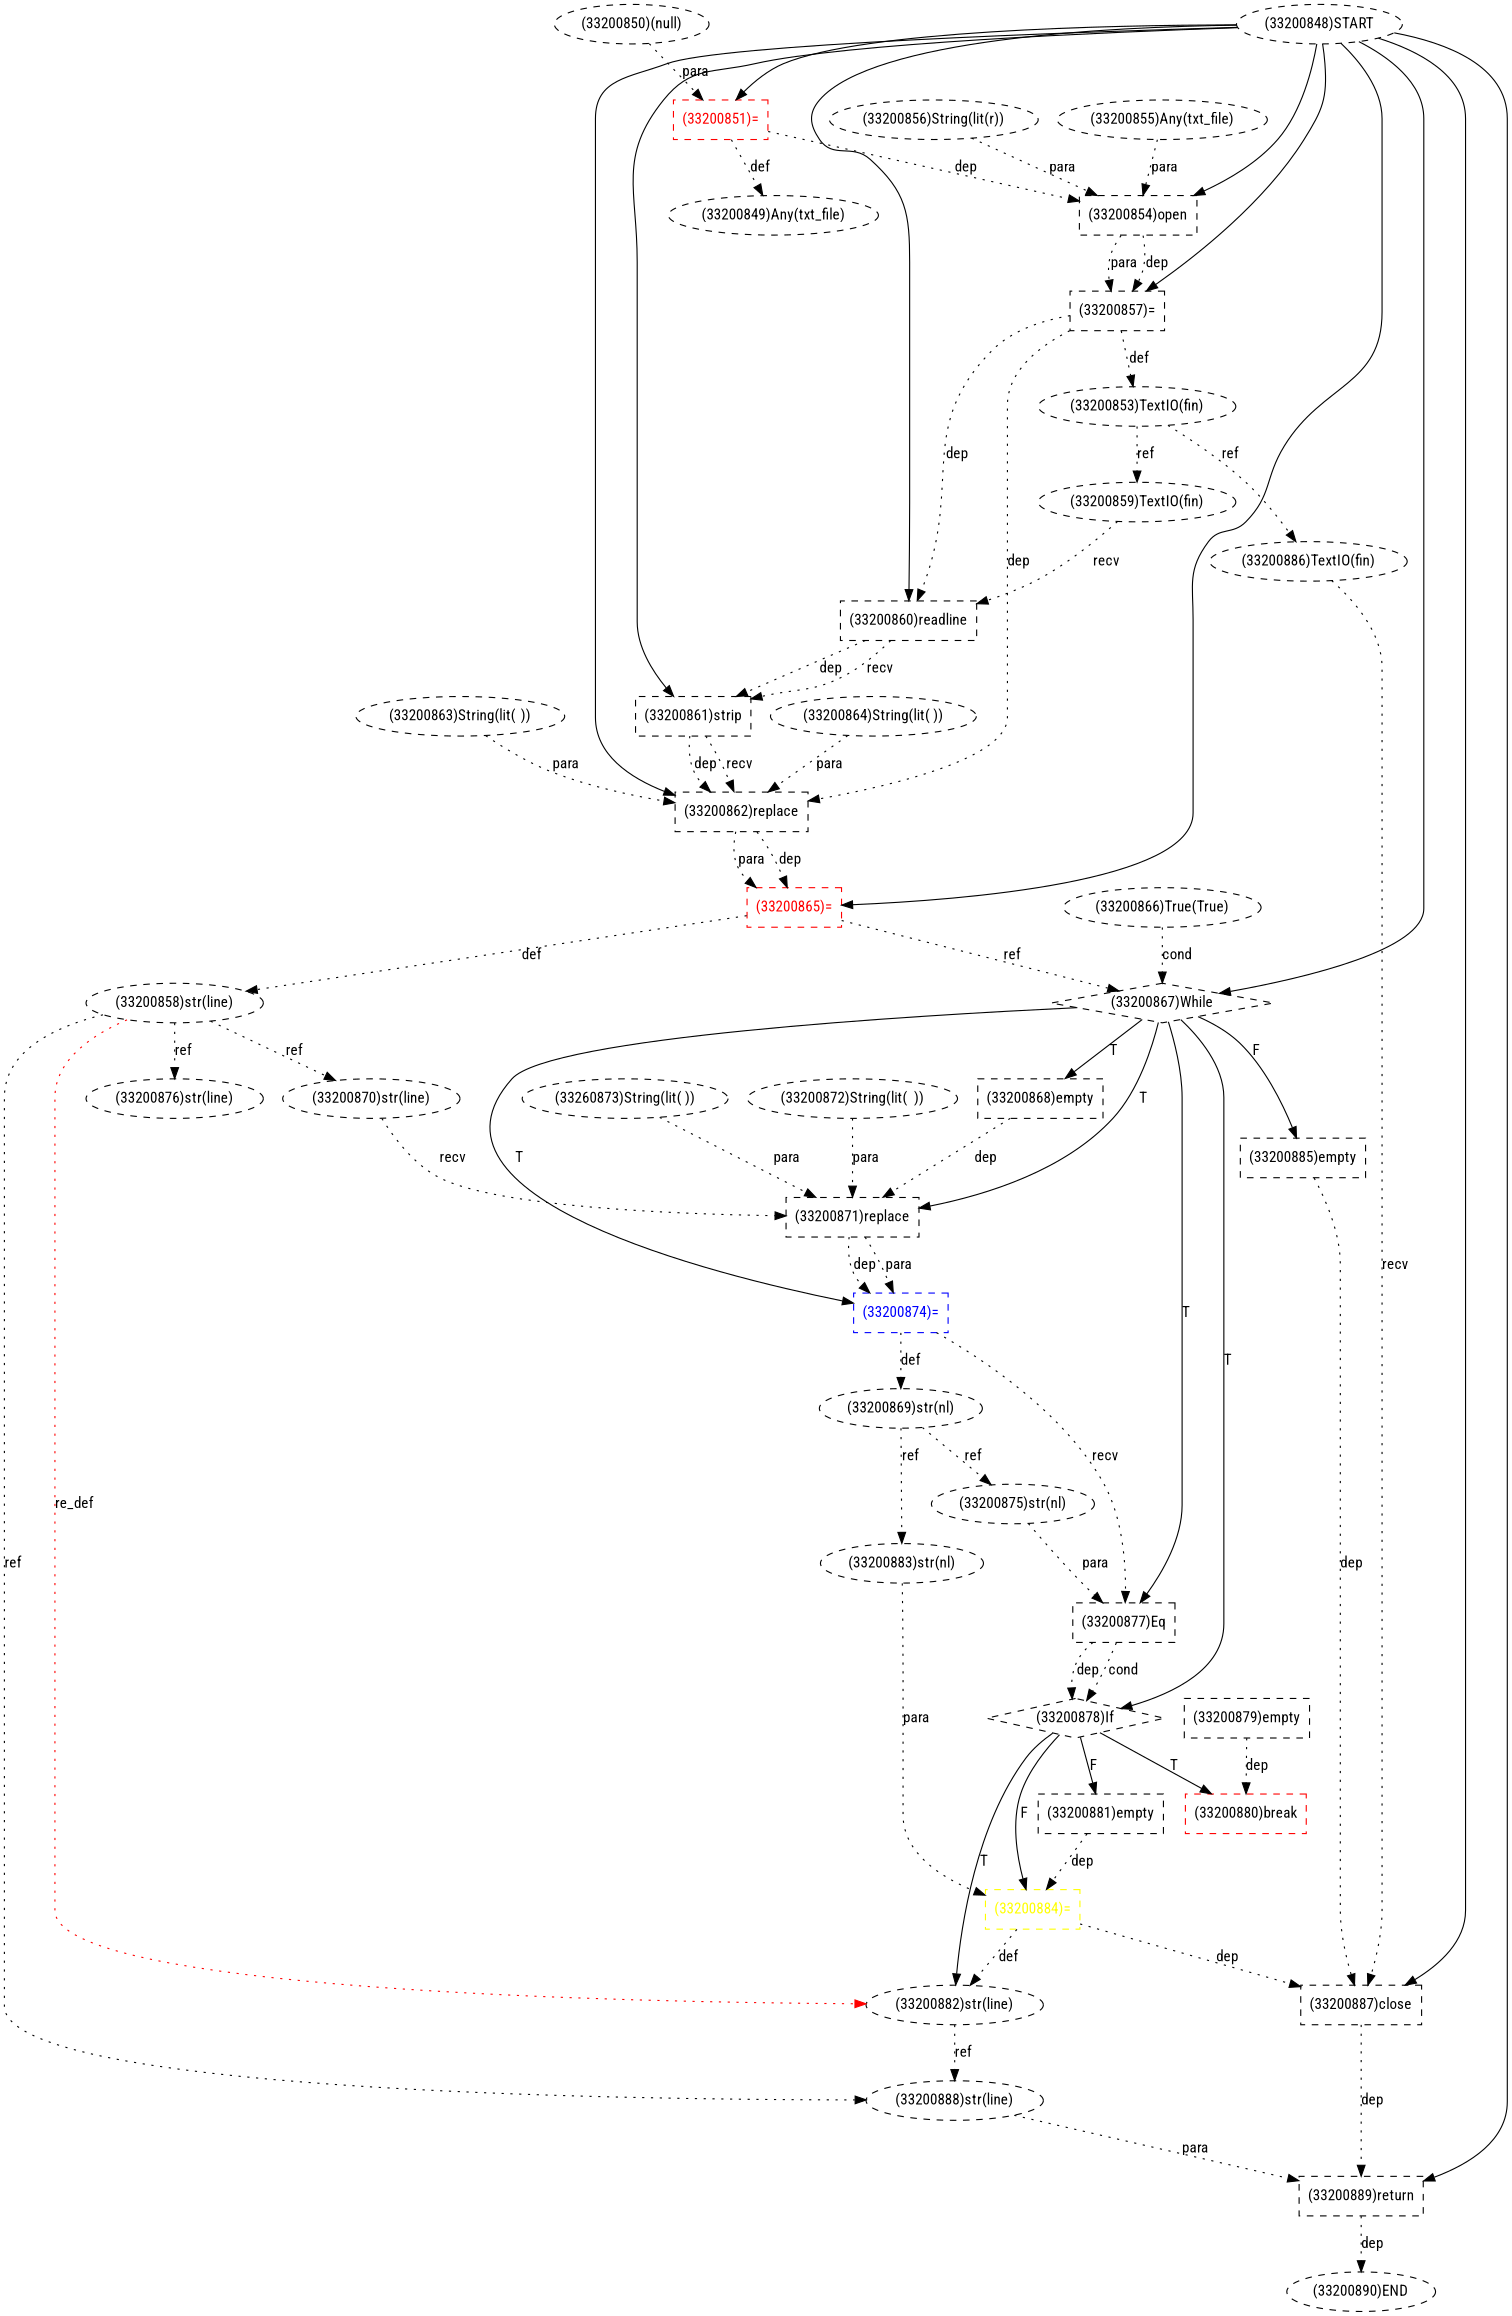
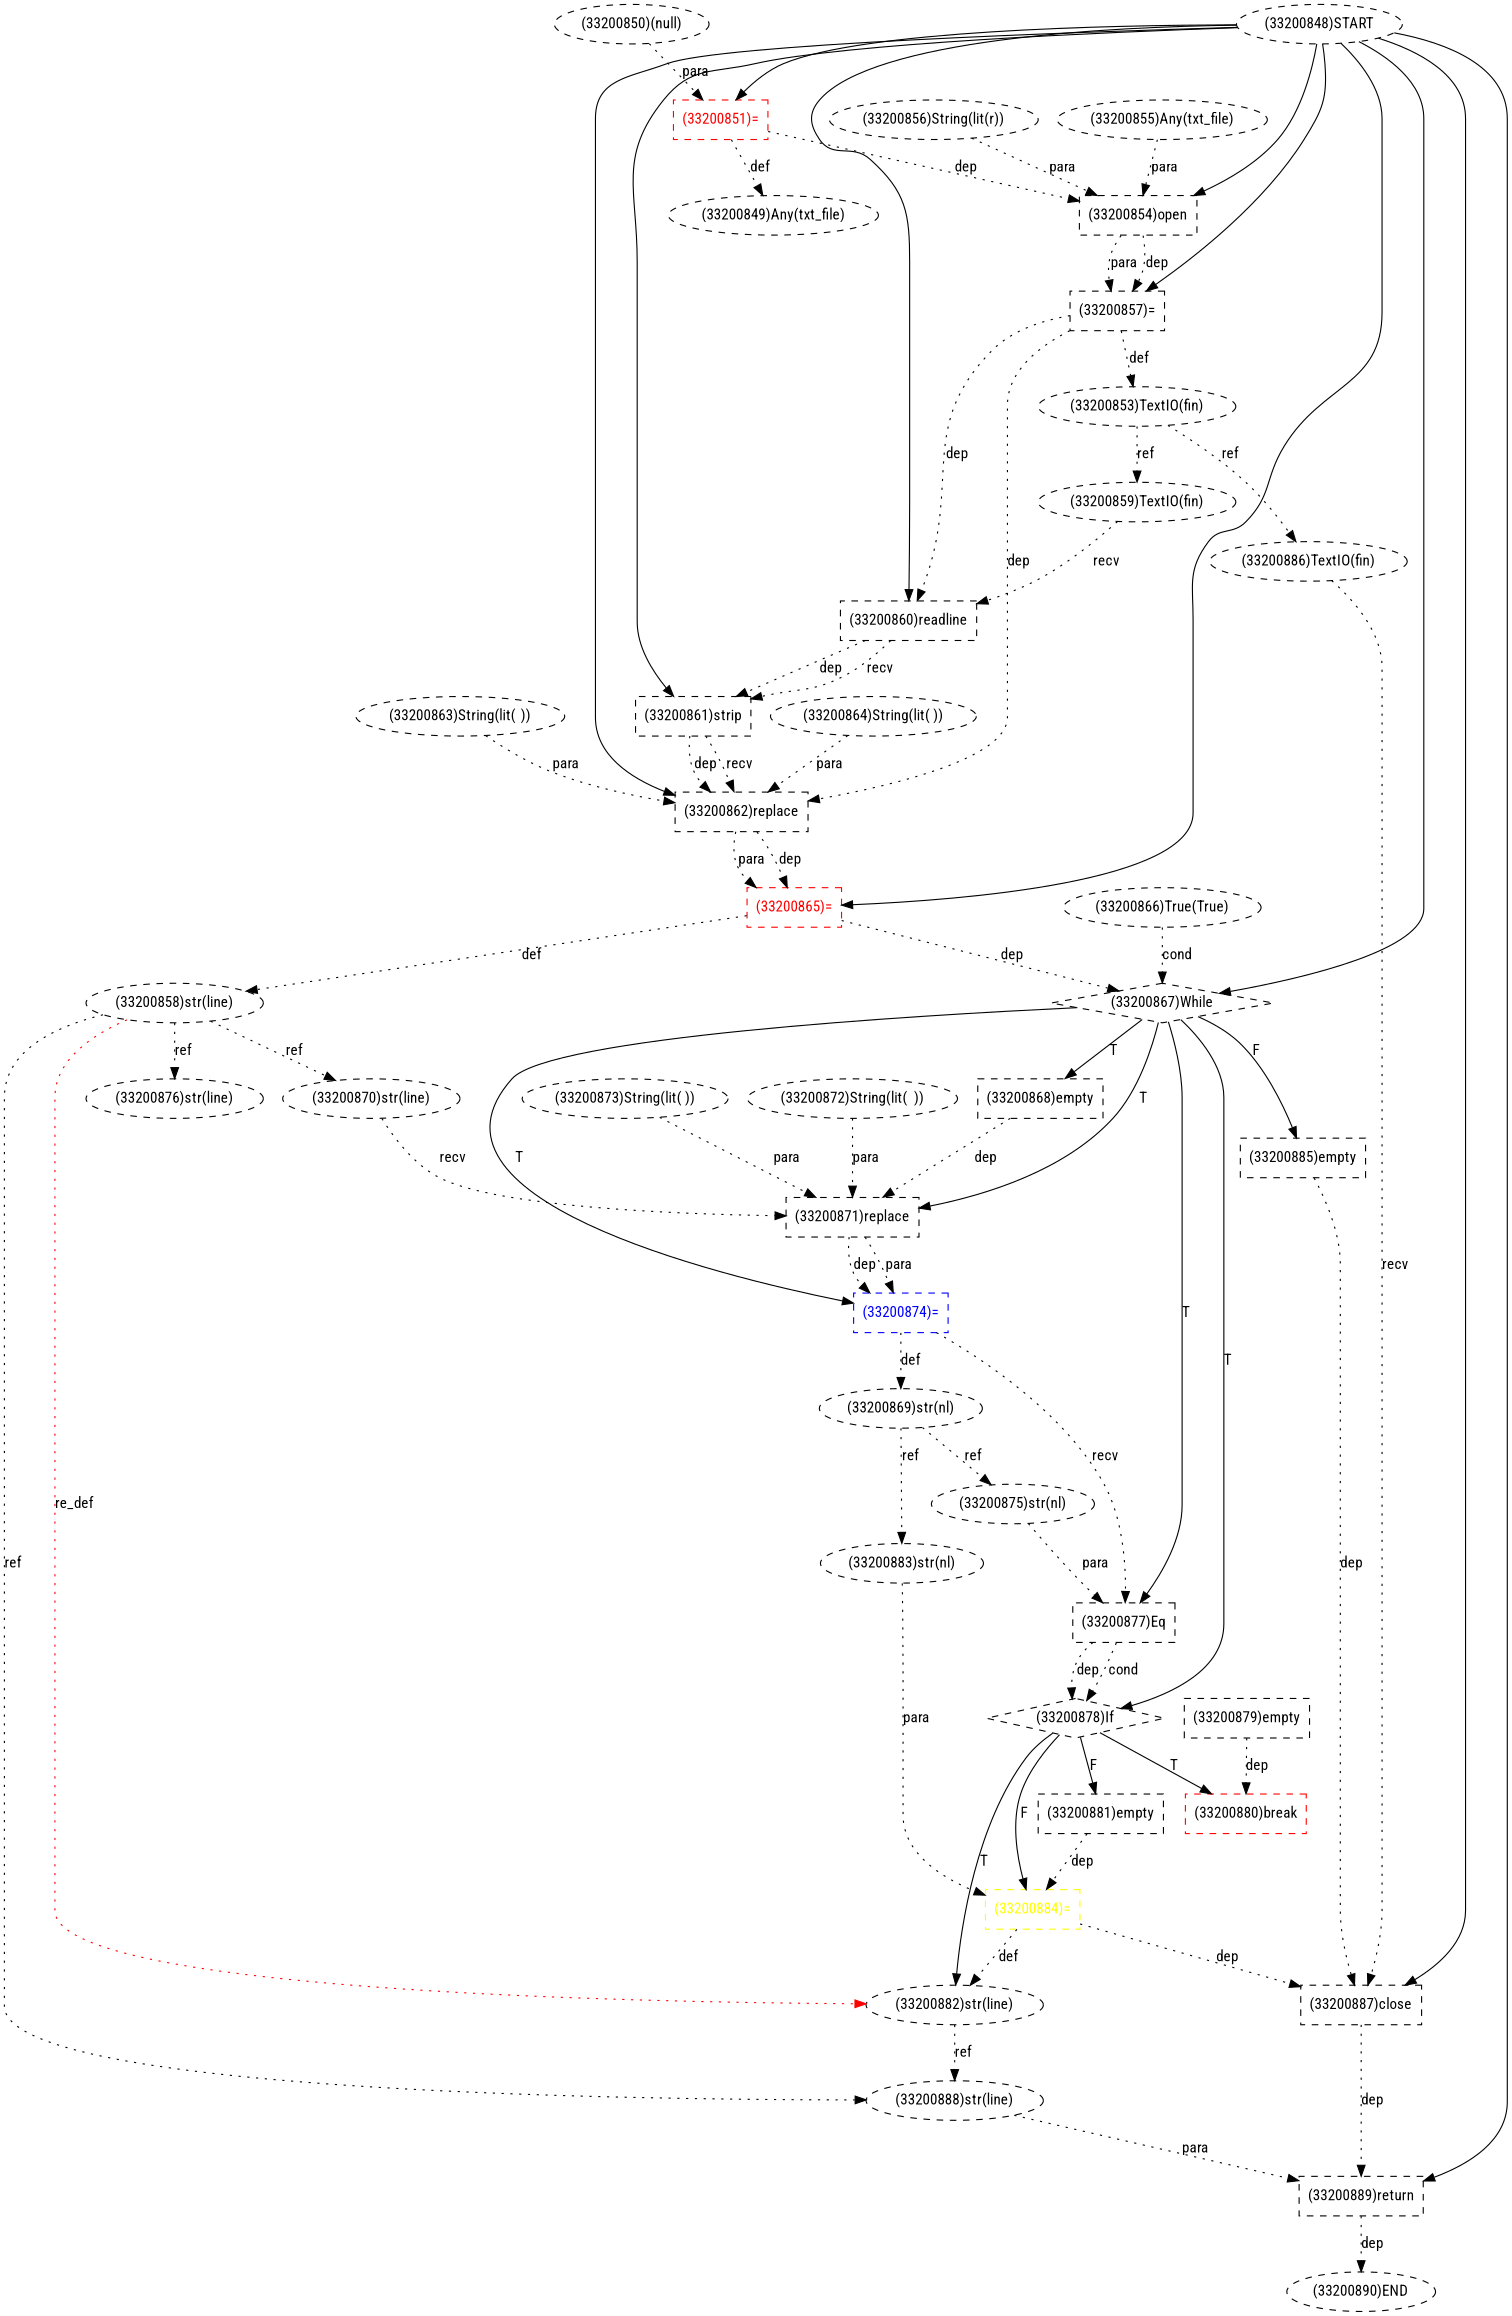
(1012, 955) -> (1012, 955)
(625, 1099) -> (625, 1099)
